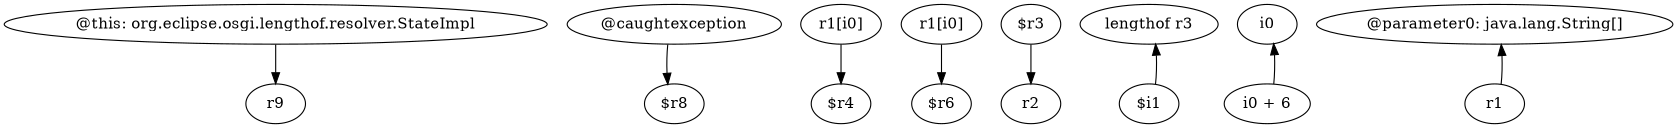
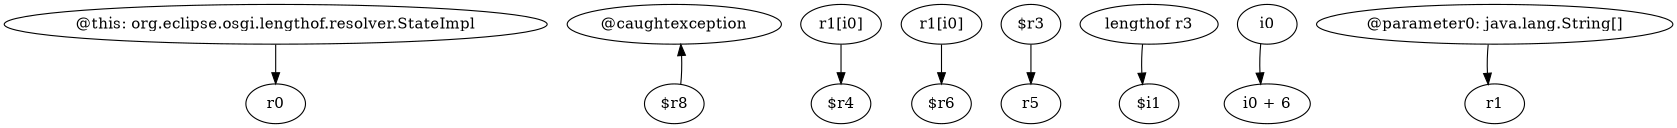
(667, 59) -> (682, 70)
(1275, 69) -> (1260, 58)
(1156, 70) -> (1142, 58)
(1502, 70) -> (1487, 59)
(276, 104) -> (276, 104)
(1031, 104) -> (1031, 104)
